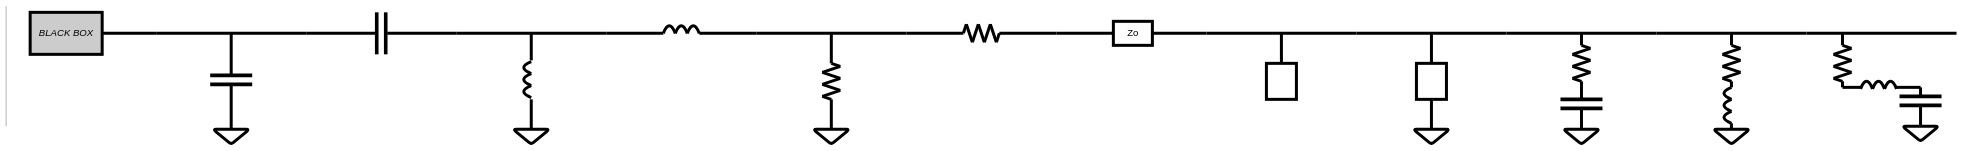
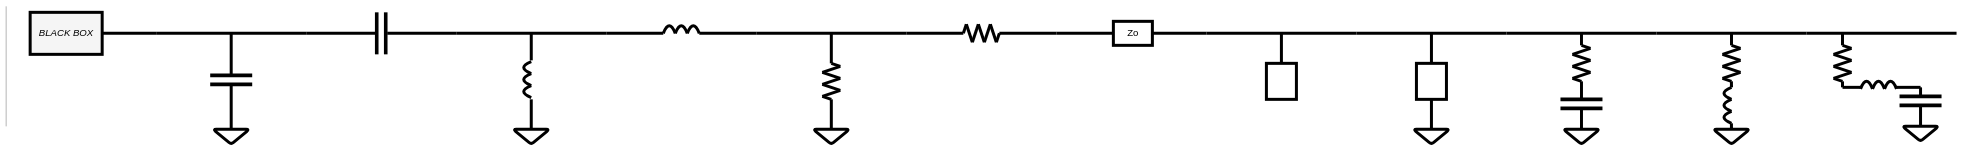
(66, 33) -> (66, 33)
